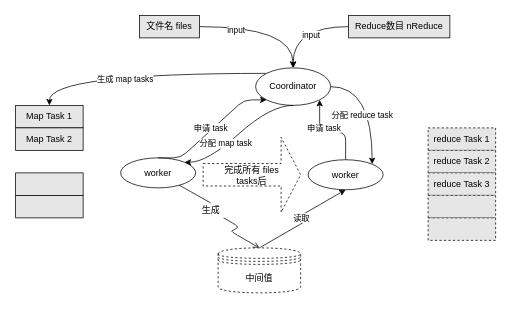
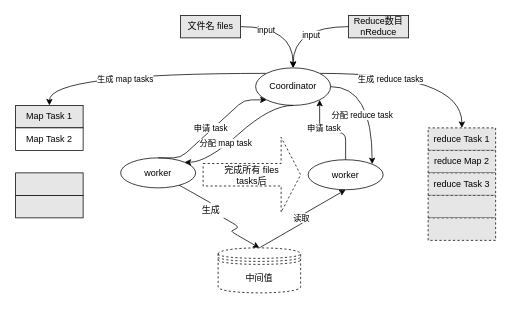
(169, 27) -> (210, 27)
(399, 27) -> (378, 27)
none -> (399, 79)
(49, 139) -> (49, 139)
(462, 162) -> (462, 162)
(255, 245) -> (253, 244)
